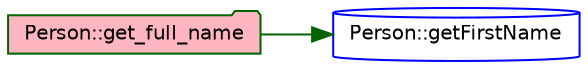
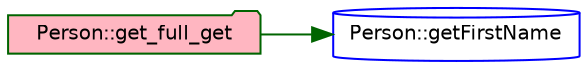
(134, 34) -> (134, 34)
